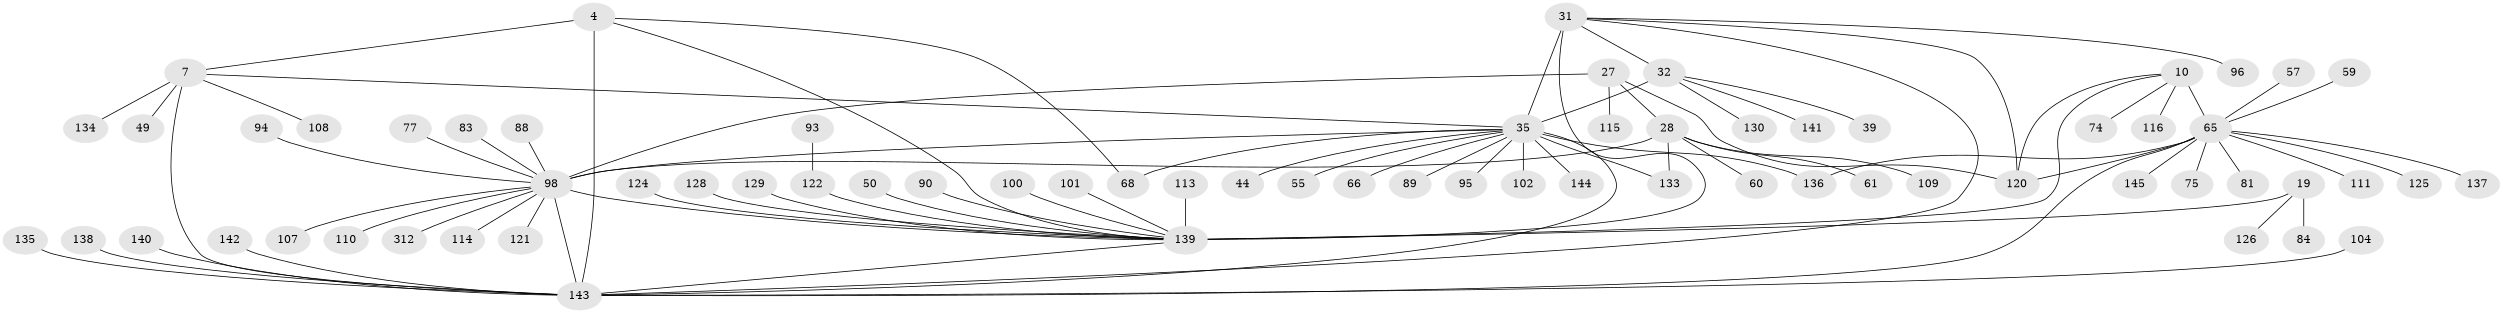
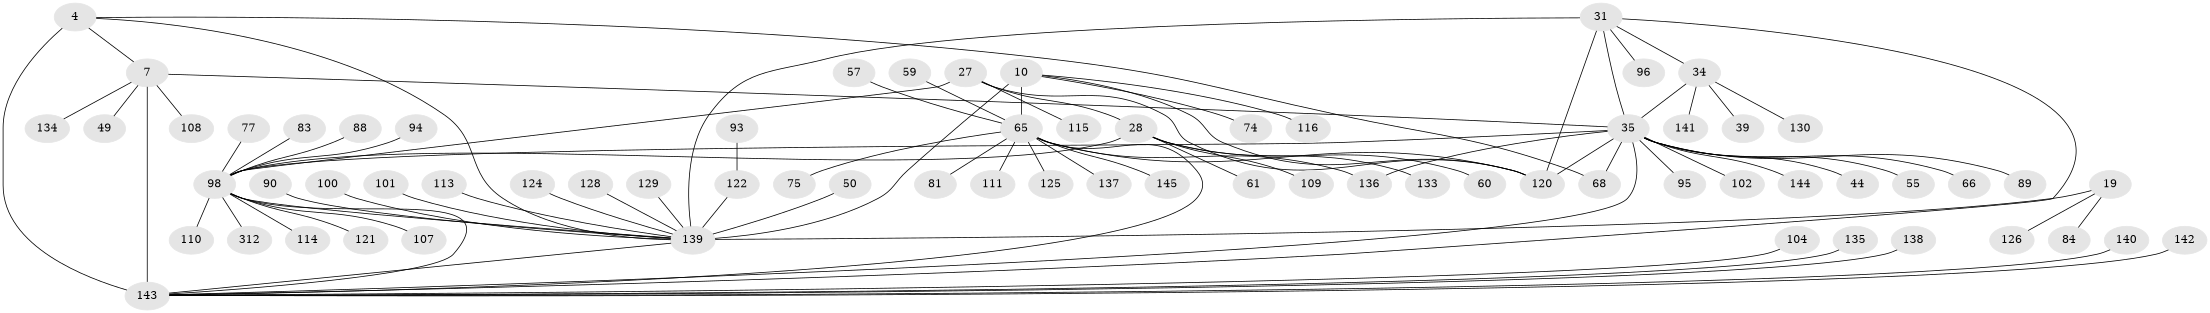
(1664, 73) -> (1700, 73)
(1616, 163) -> (1585, 156)
